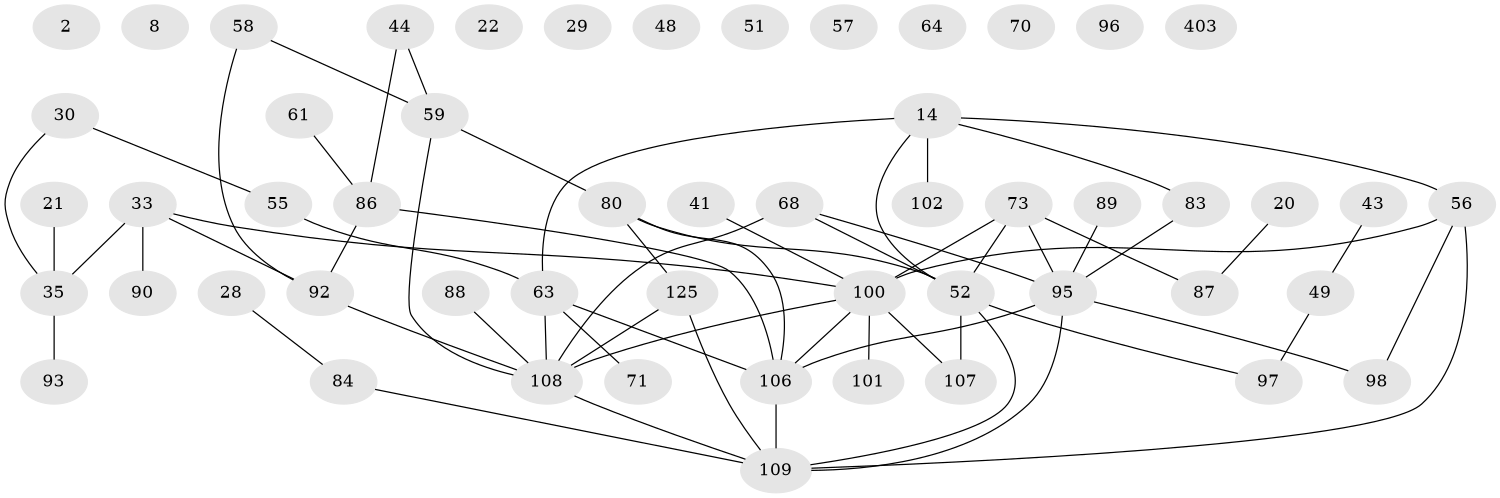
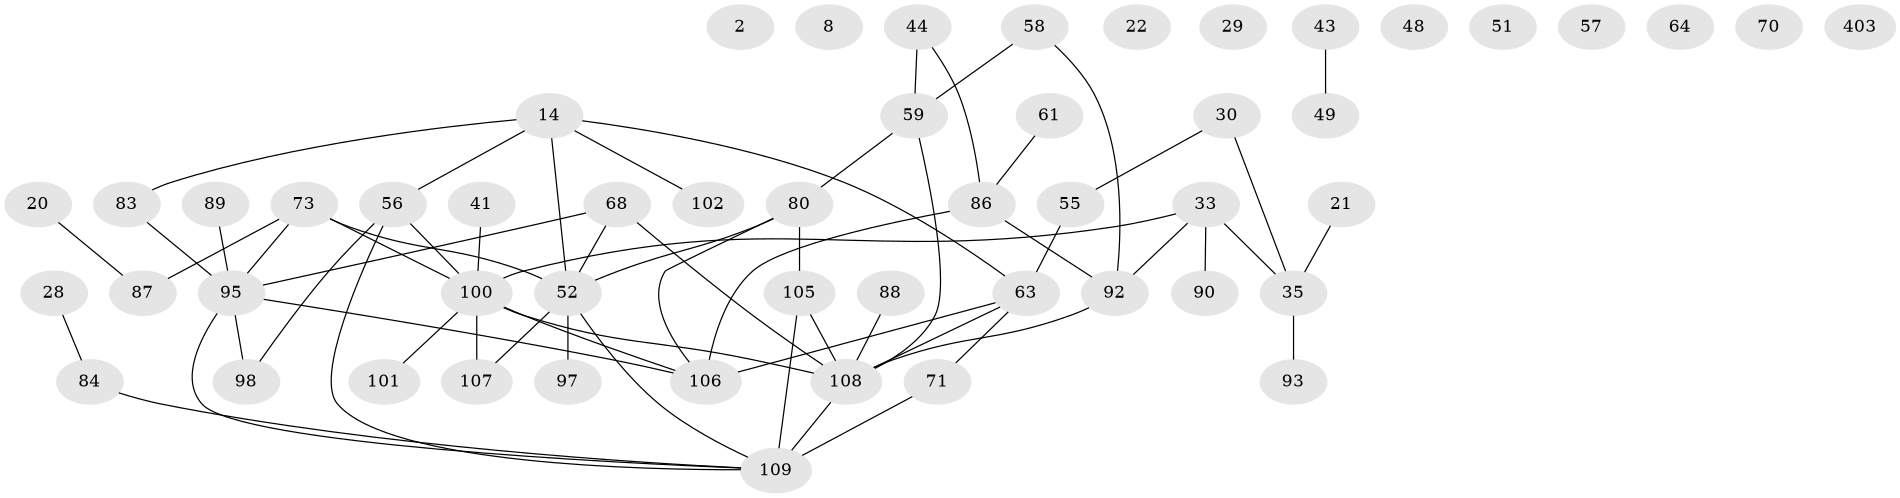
(1110, 27) -> none
(682, 293) -> (800, 293)
(1295, 337) -> none
(776, 426) -> (857, 426)
